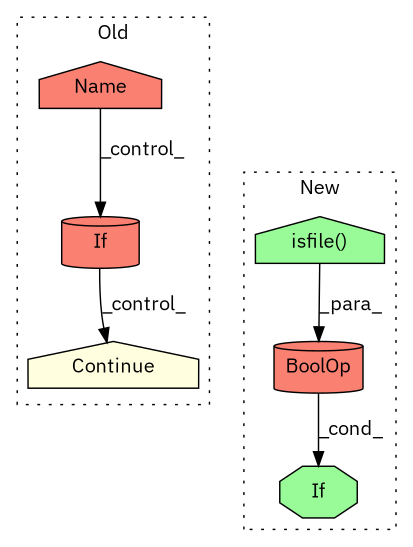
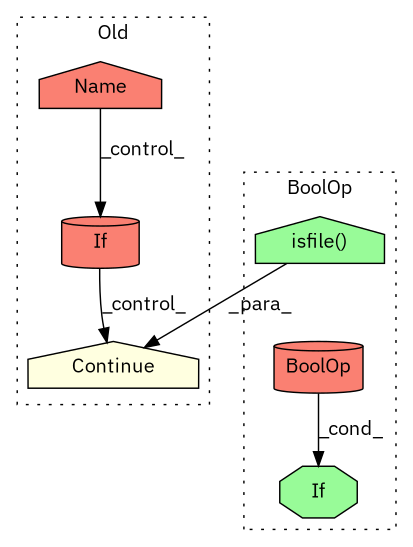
(320, 189) -> (320, 189)
(319, 295) -> (222, 302)
